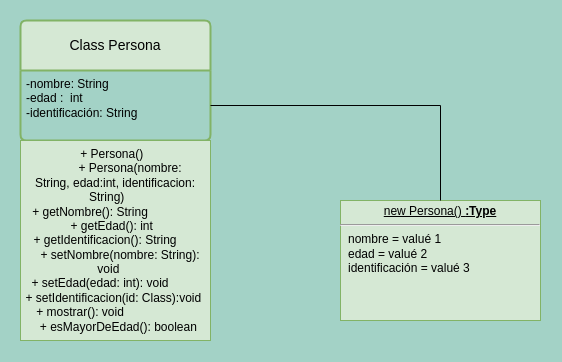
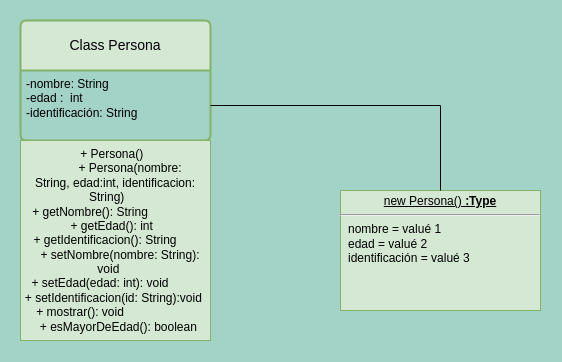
(116, 241) -> (116, 241)
(441, 261) -> (441, 251)
